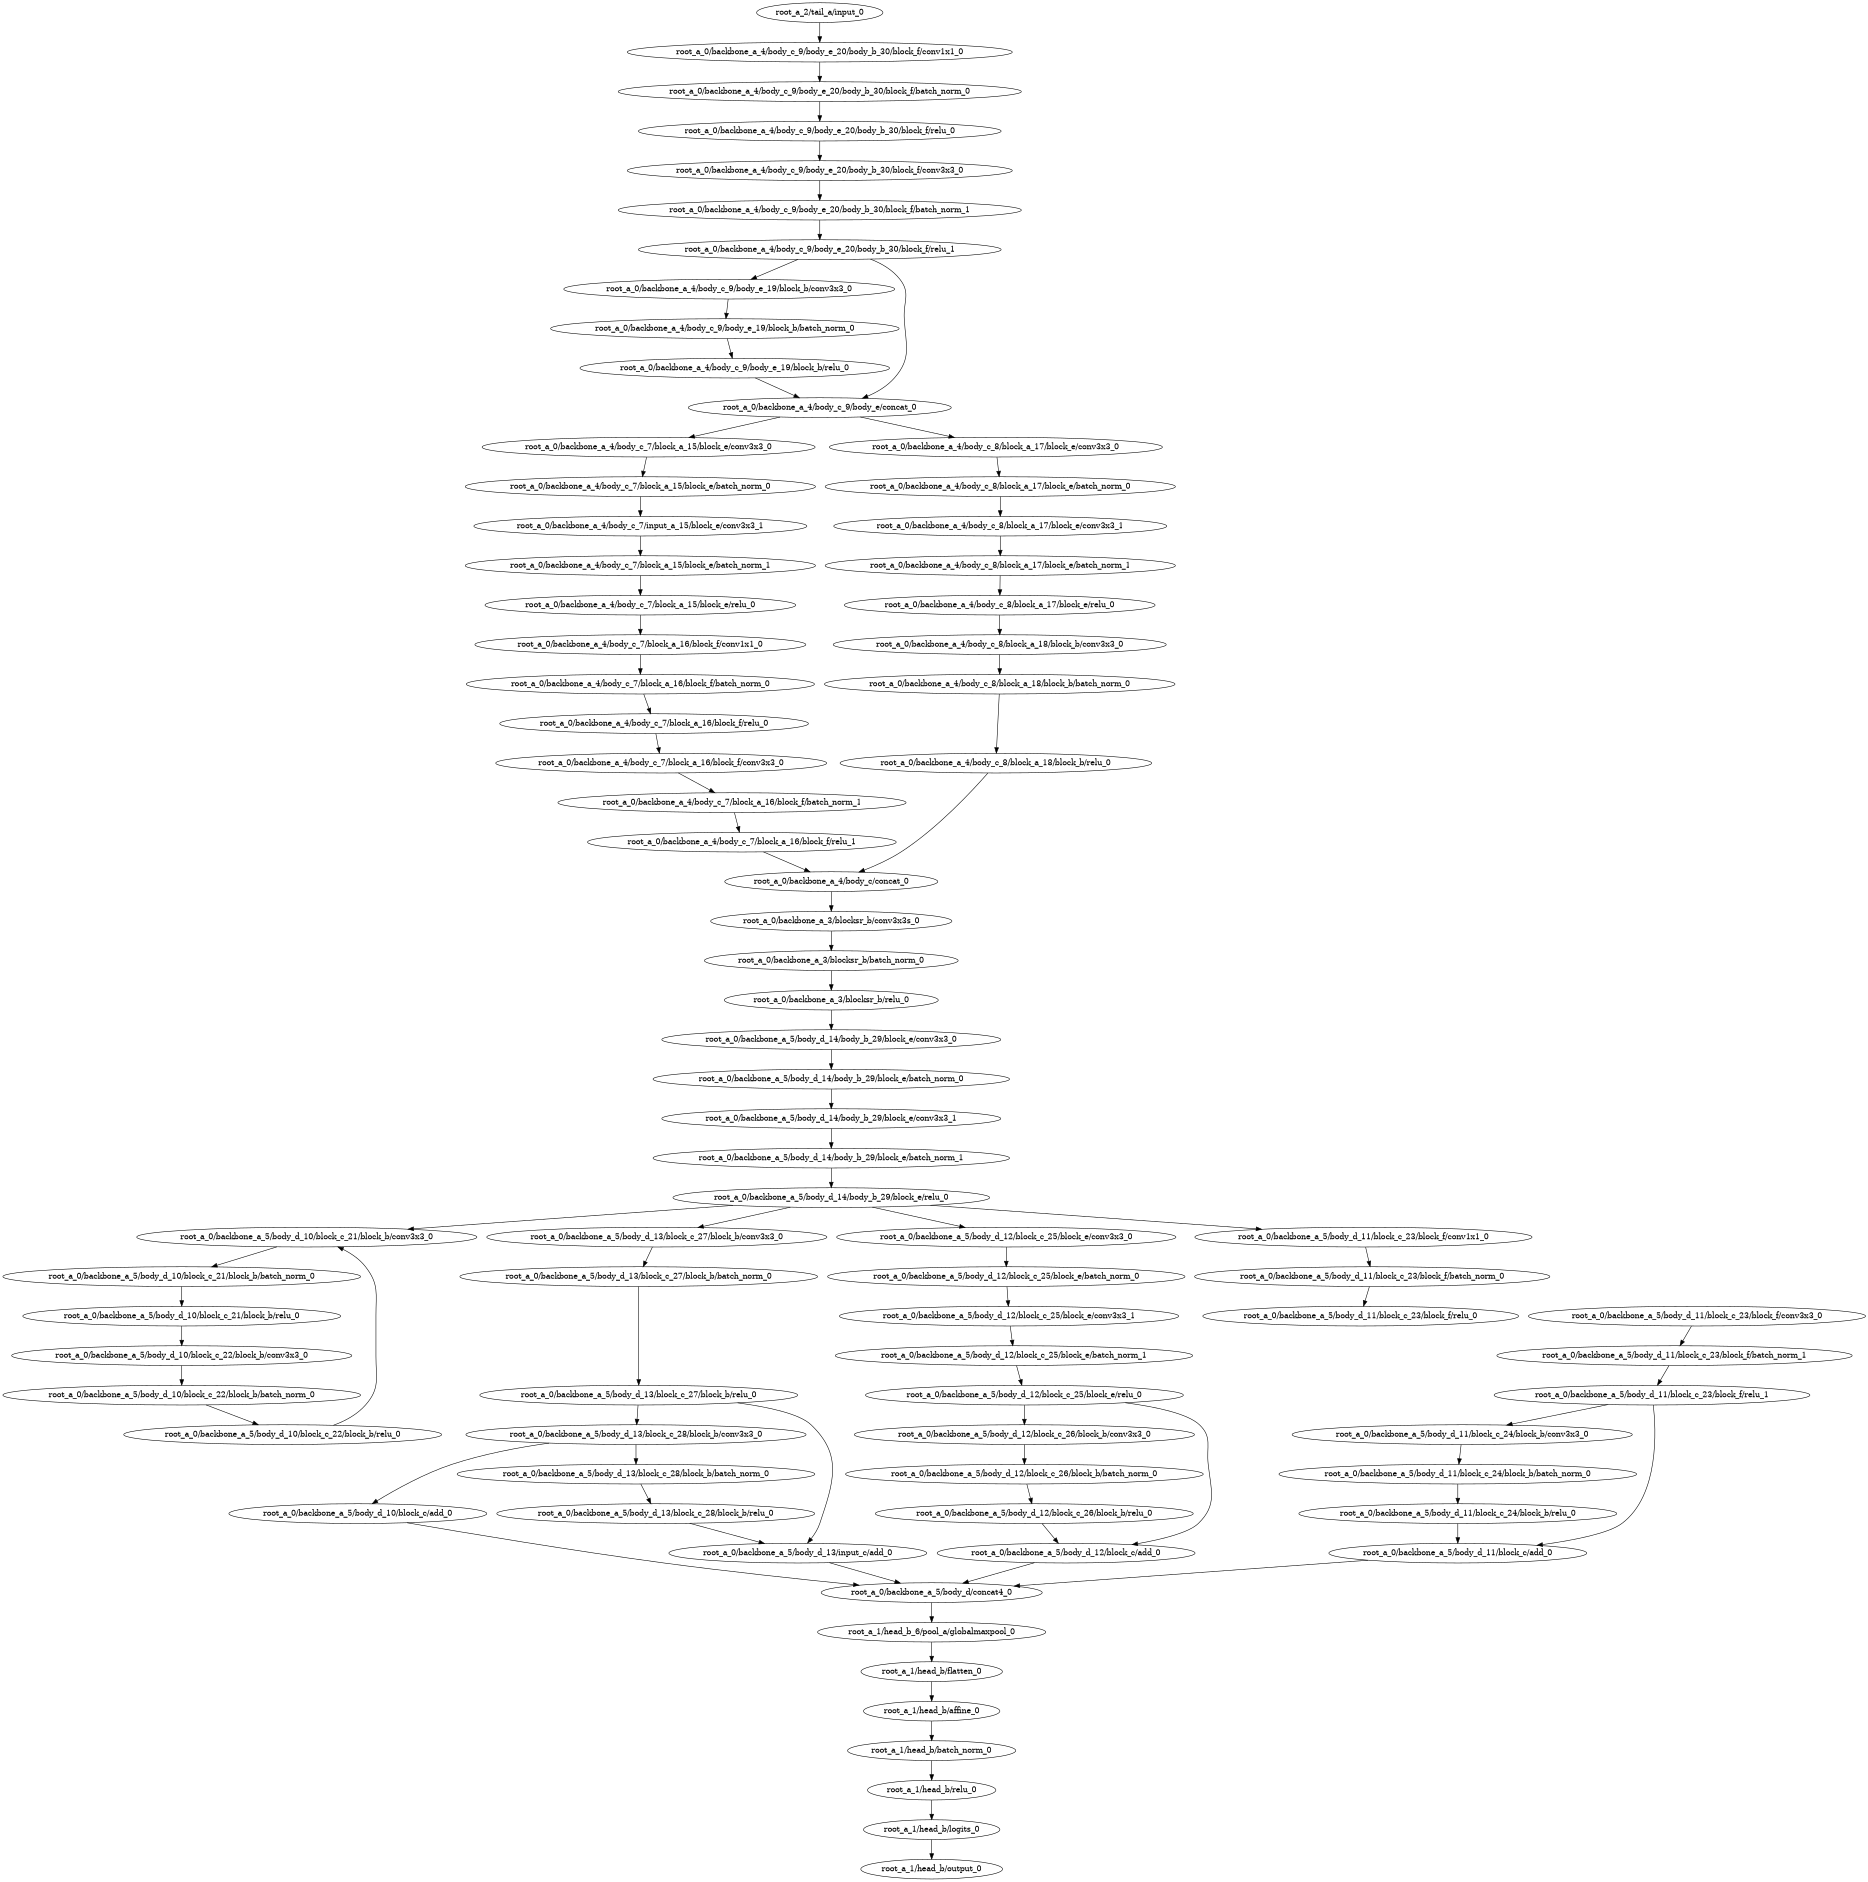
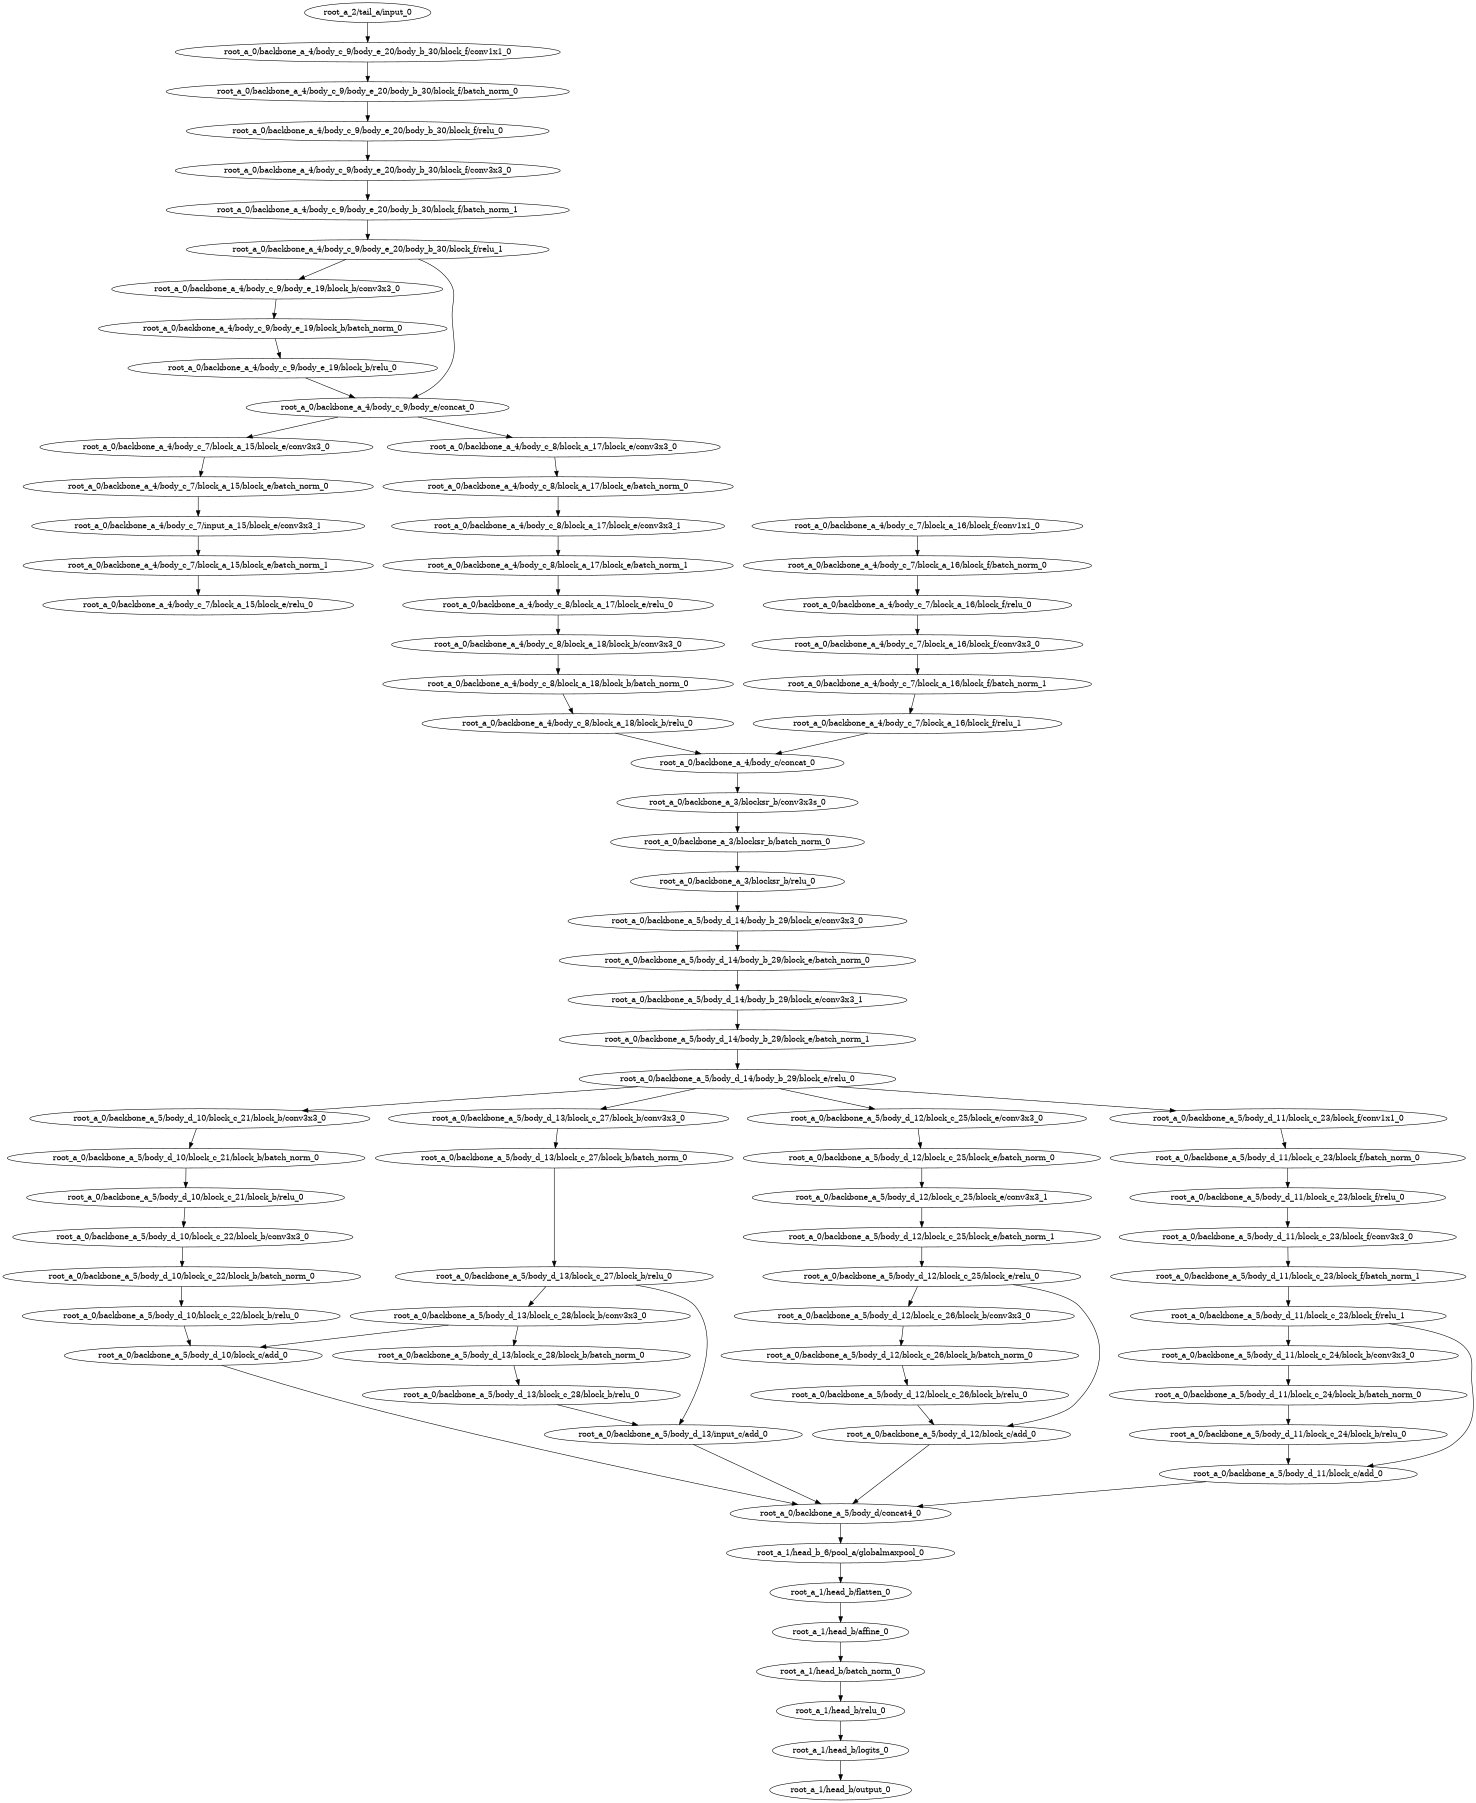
(640, 622) -> none
none -> (1288, 1215)
(376, 1341) -> (186, 1333)
